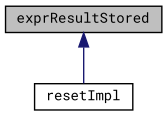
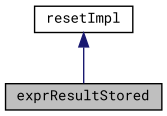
(84, 65) -> (84, 65)
